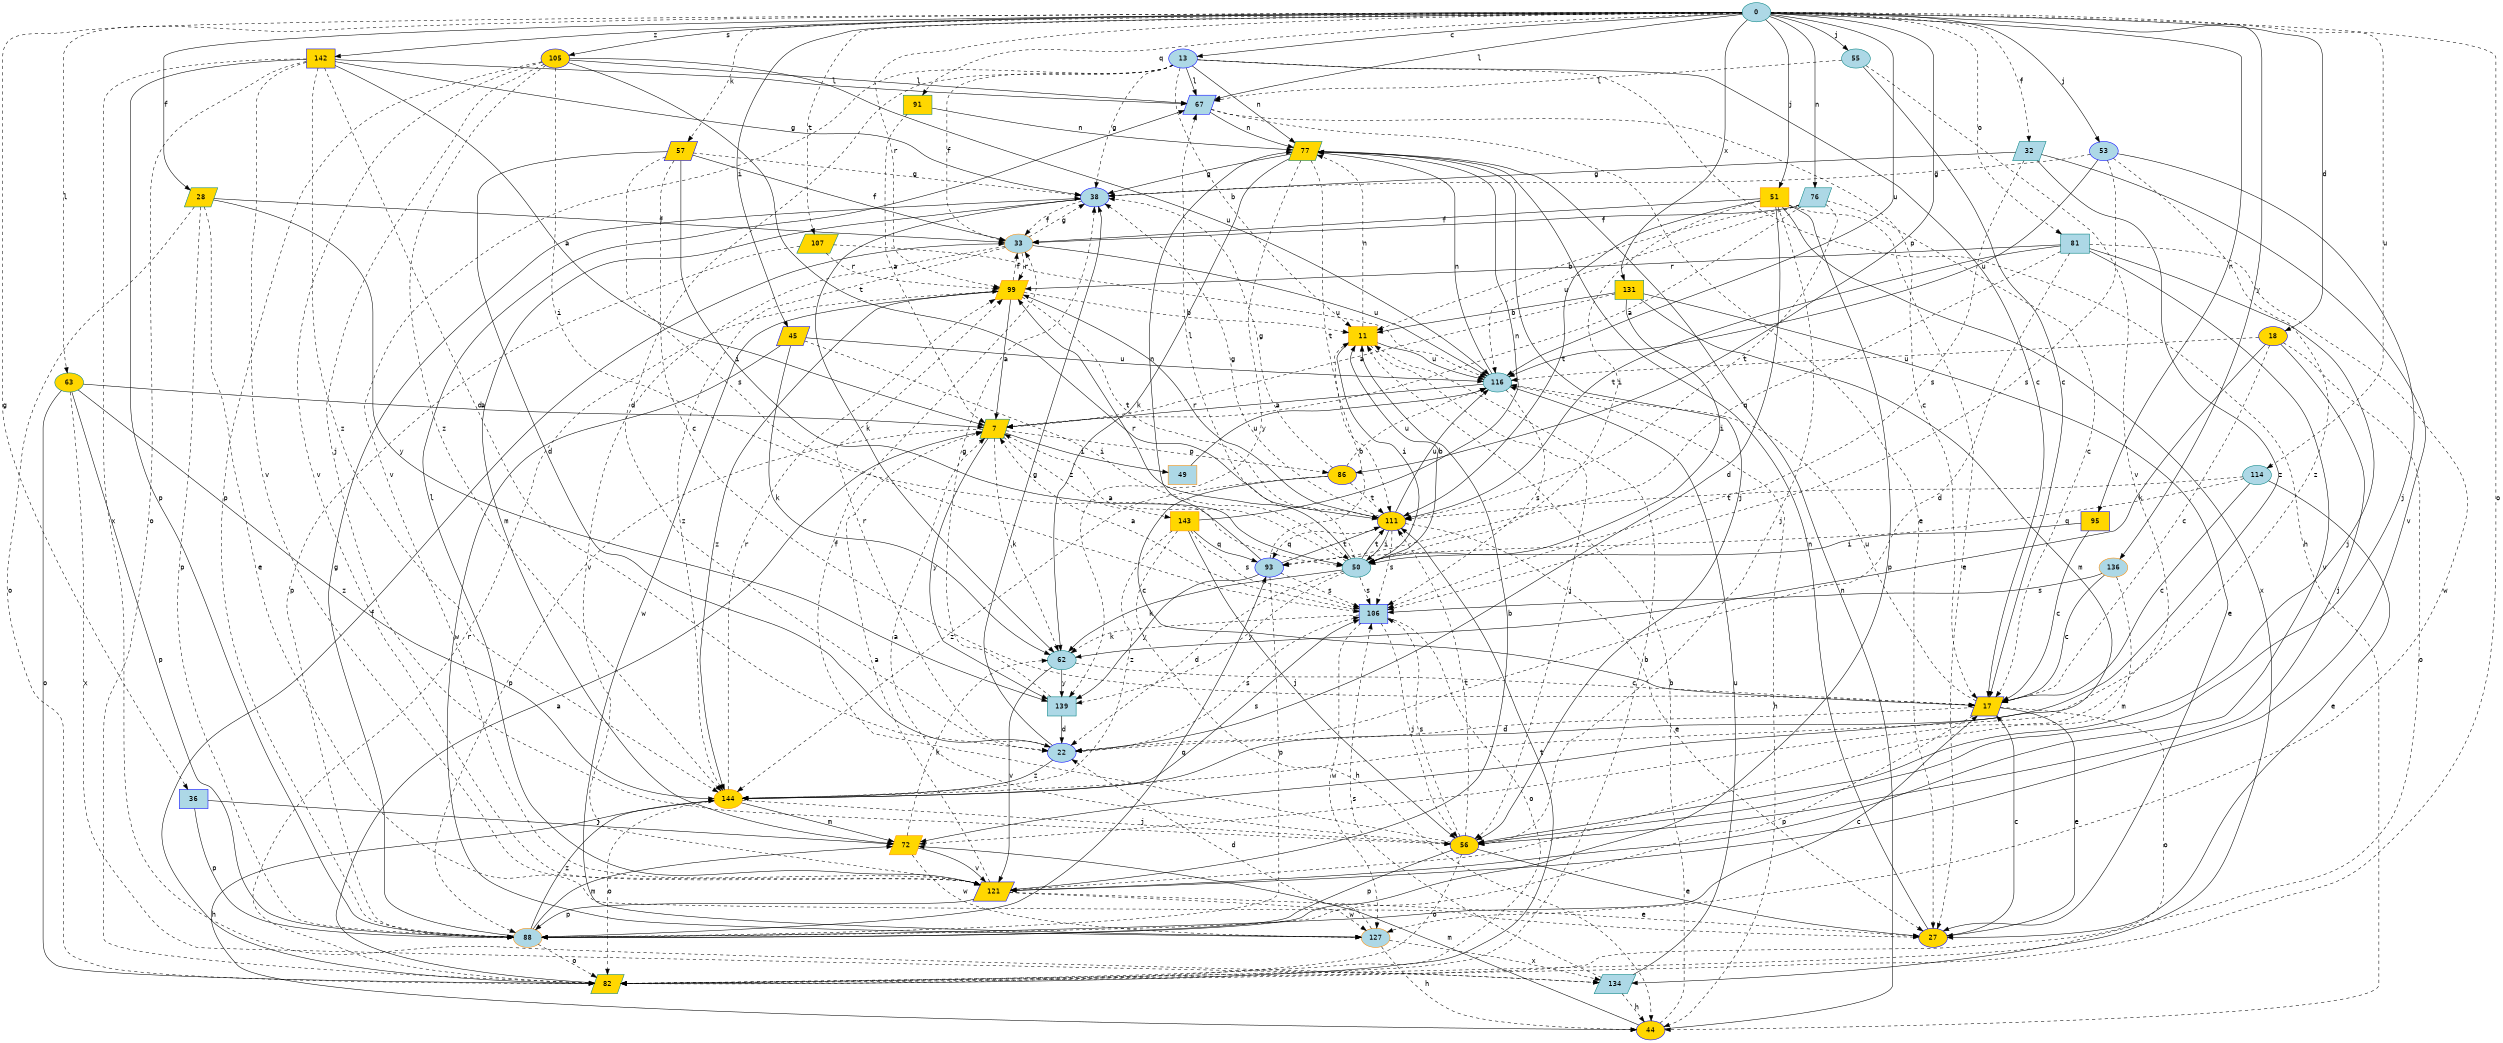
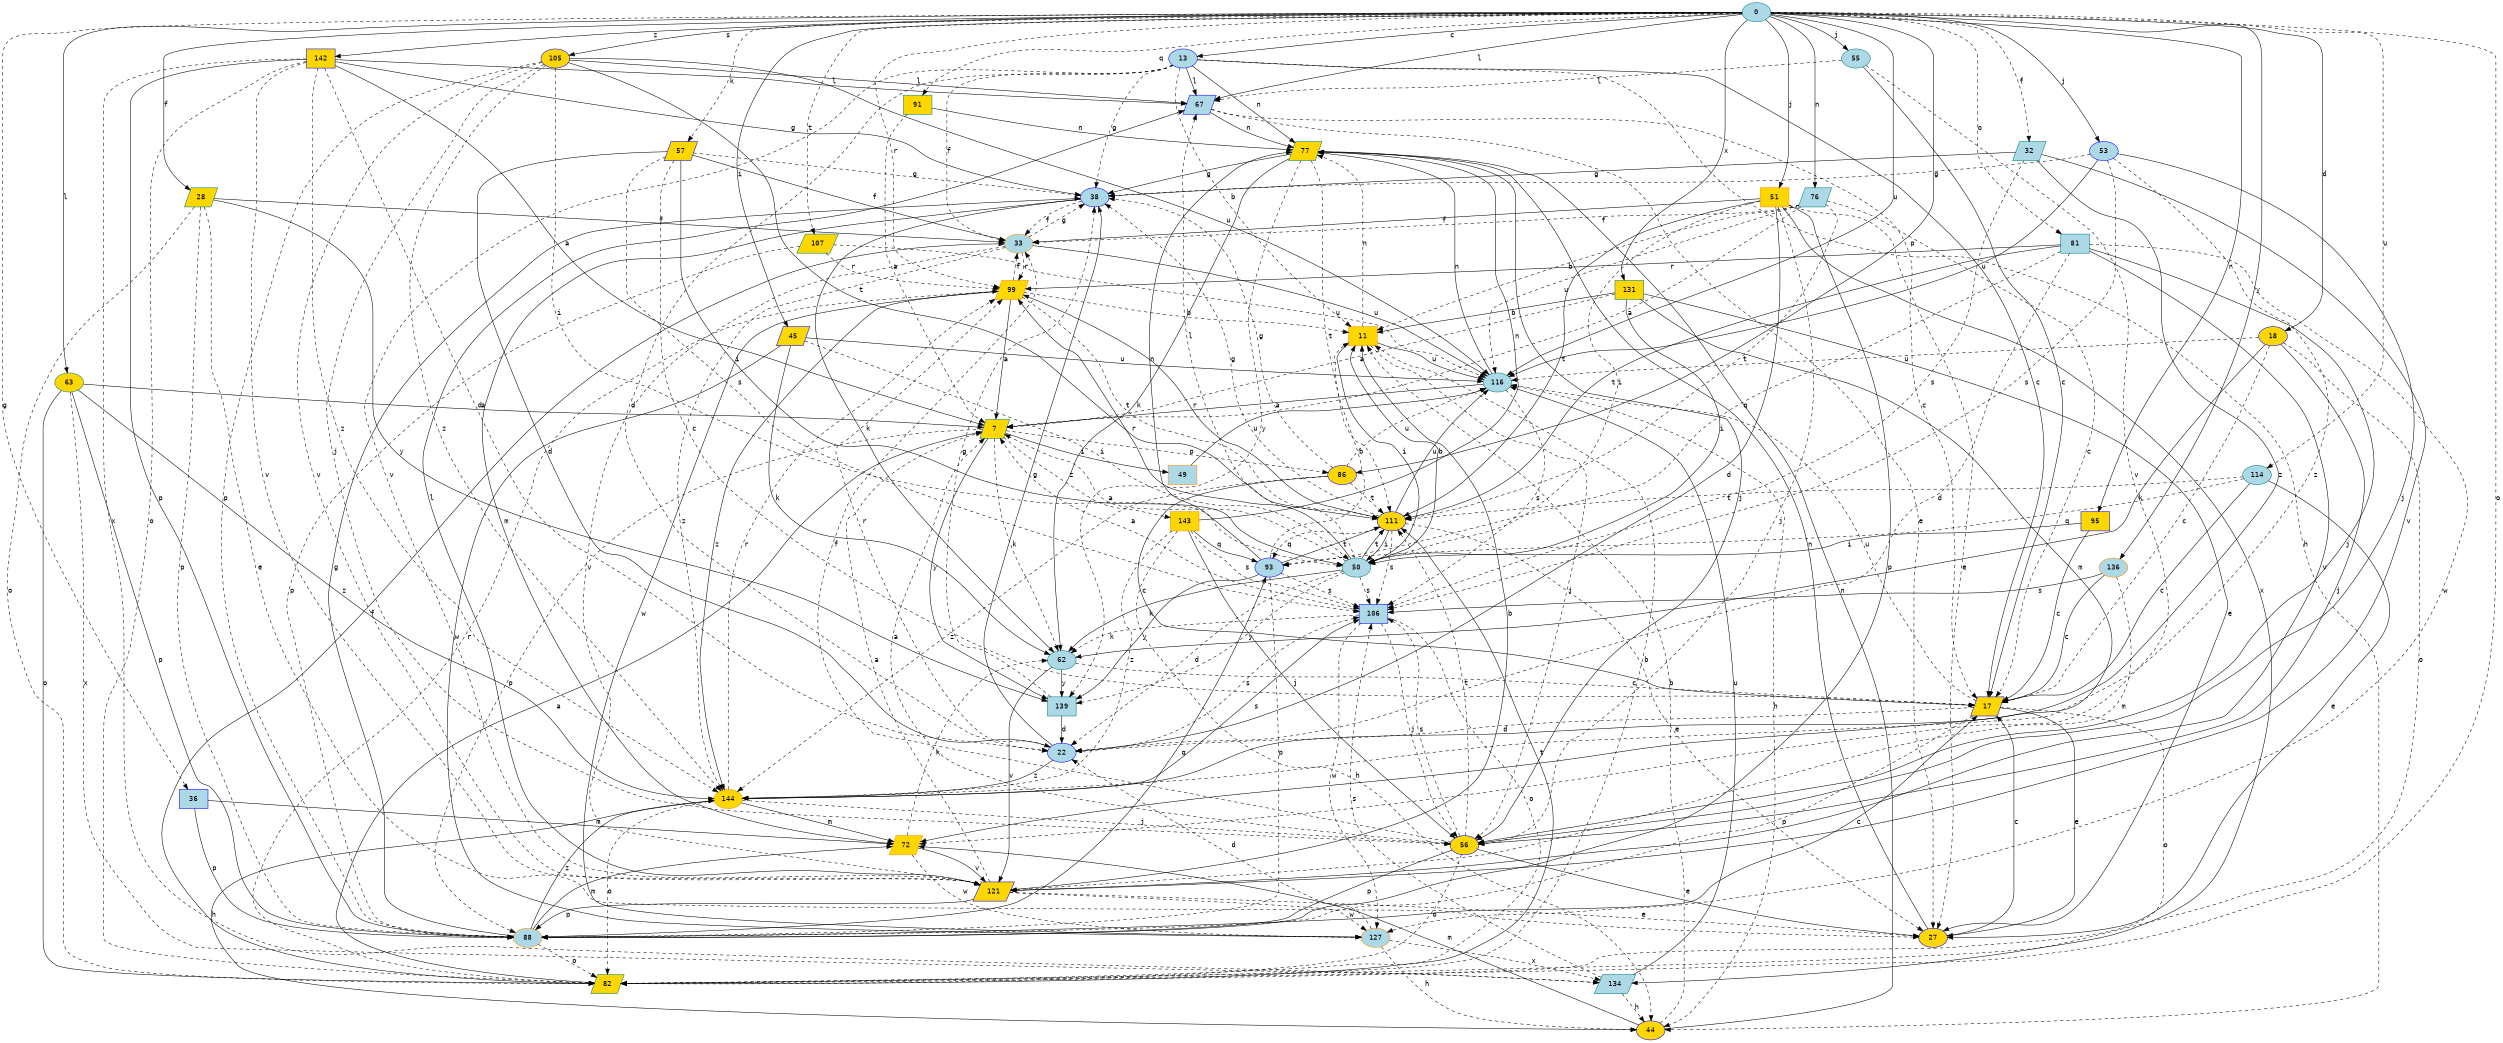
(541, 23) -> (541, 23)
(1419, 226) -> (1419, 226)
(599, 822) -> (599, 822)
